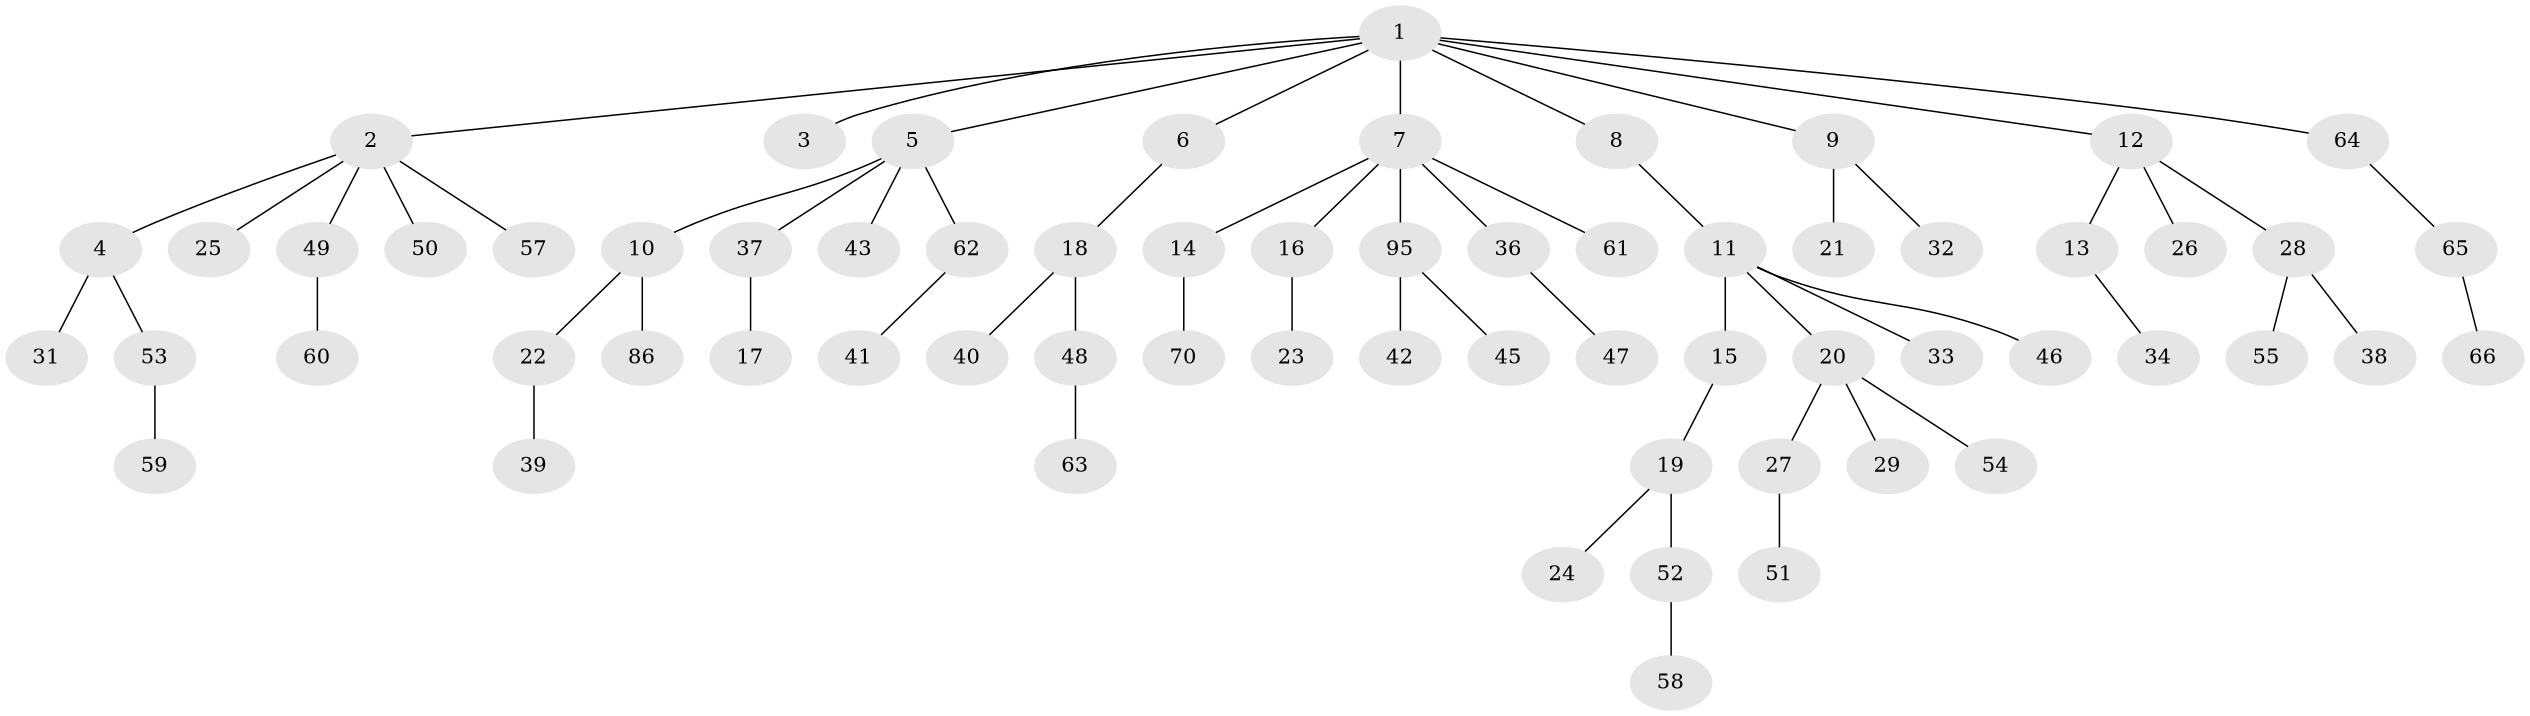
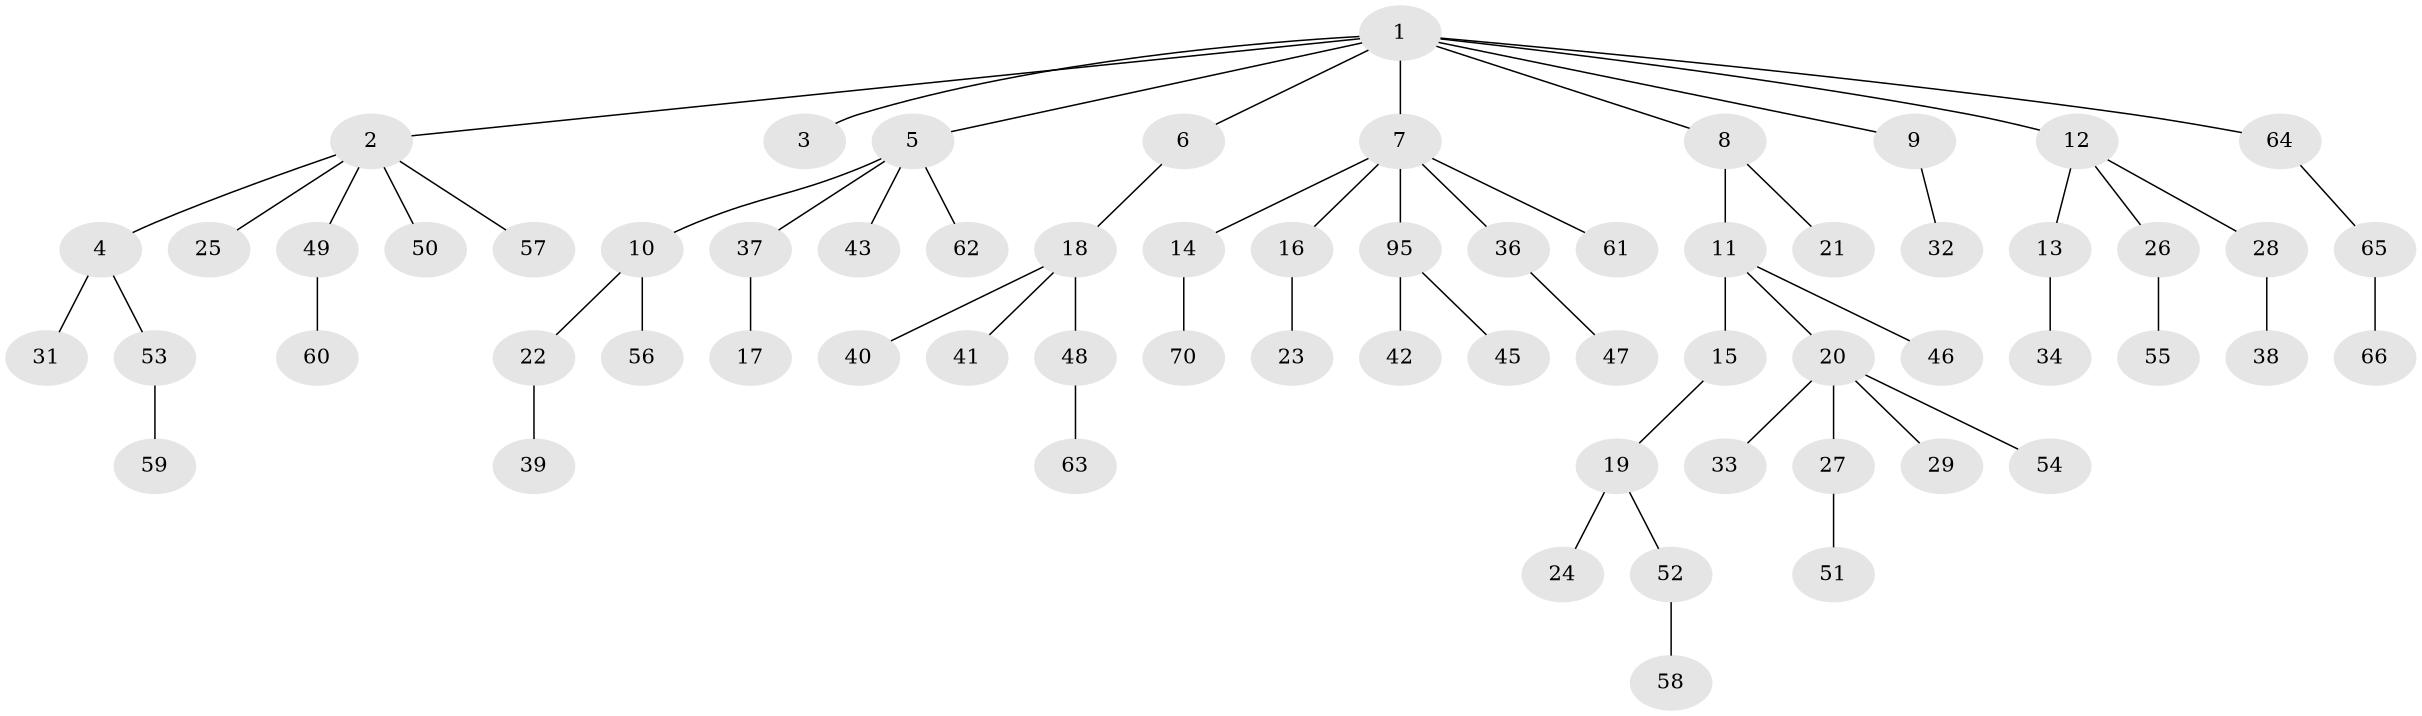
(1834, 196) -> (1779, 195)
(913, 304) -> (1021, 304)
(1834, 304) -> (1780, 412)
(2280, 304) -> (2158, 304)
(642, 358) -> (642, 358)
